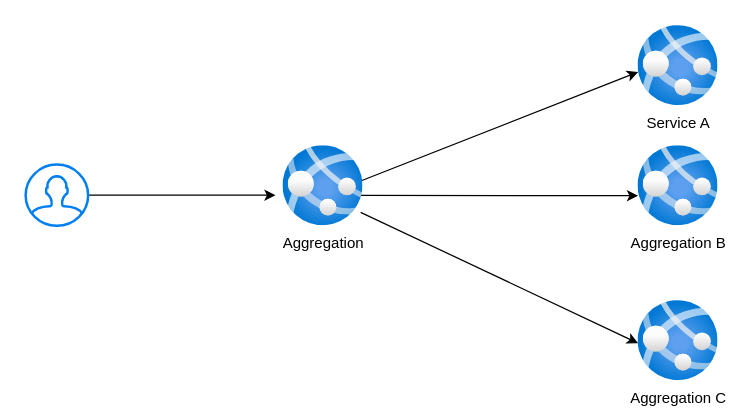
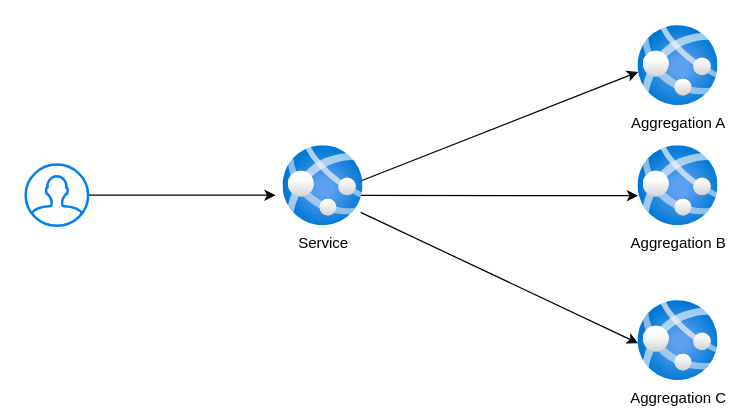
(679, 123) -> (679, 123)
(324, 243) -> (324, 243)
